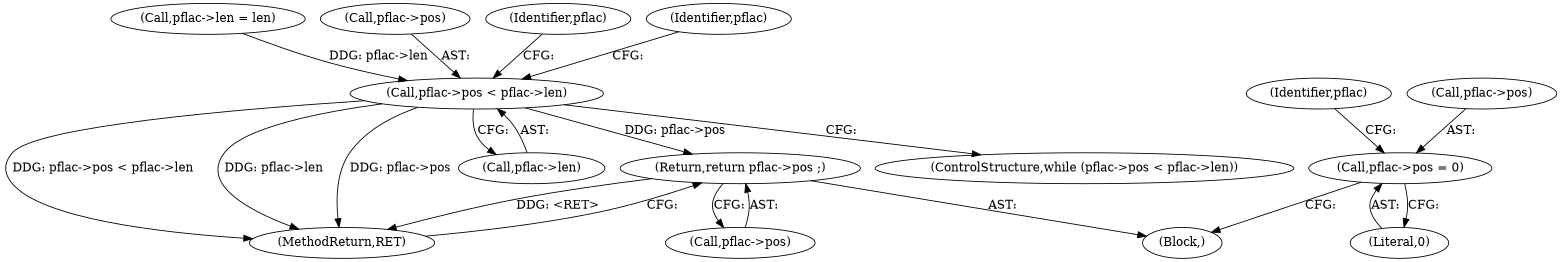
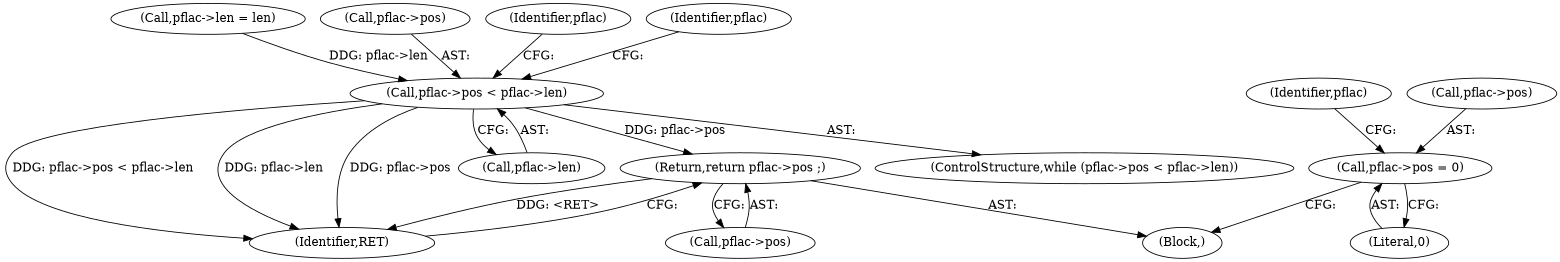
(843, 131) -> (843, 131)
(342, 243) -> (342, 243)
